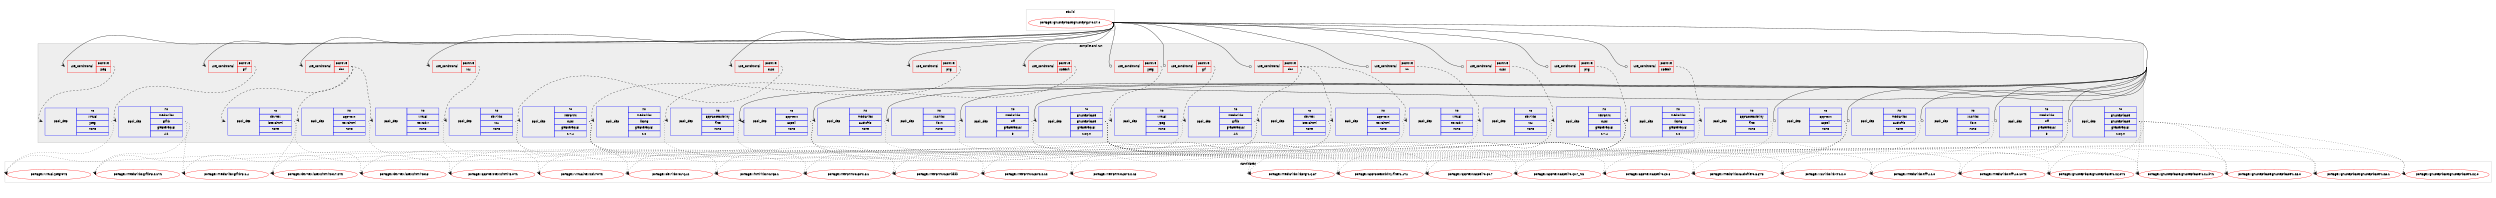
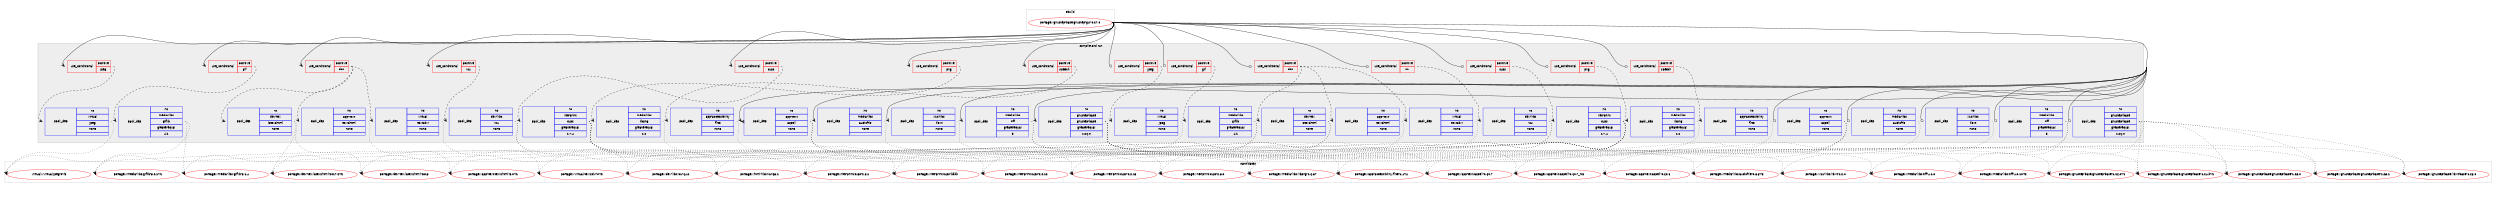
(49, 175) -> (49, 175)
none -> (1204, 175)
(2447, 175) -> (2447, 175)
